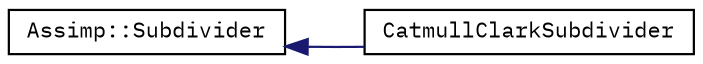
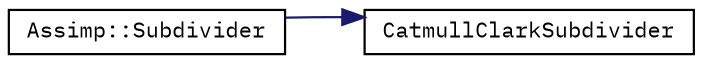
(336, 47) -> (314, 17)
